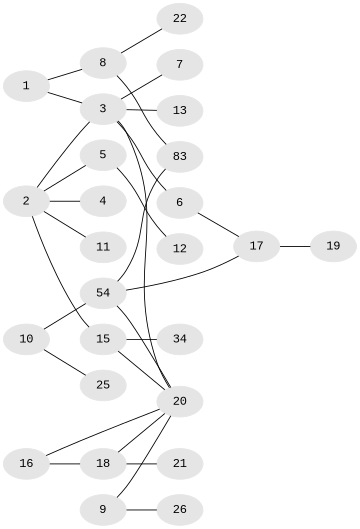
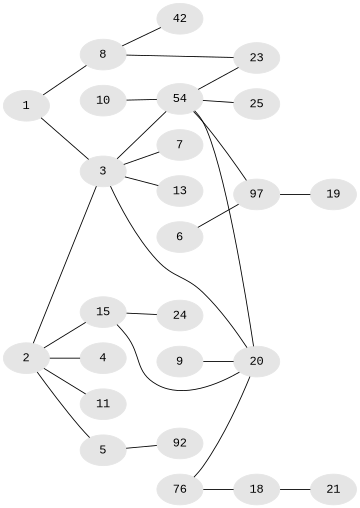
(180, 19) -> (180, 19)
(142, 156) -> (142, 135)
(180, 157) -> (257, 58)
(257, 246) -> (257, 194)
(180, 249) -> (180, 443)
(180, 339) -> (180, 316)
(65, 362) -> (218, 101)
(141, 433) -> none
(26, 464) -> (180, 489)
(180, 510) -> none
